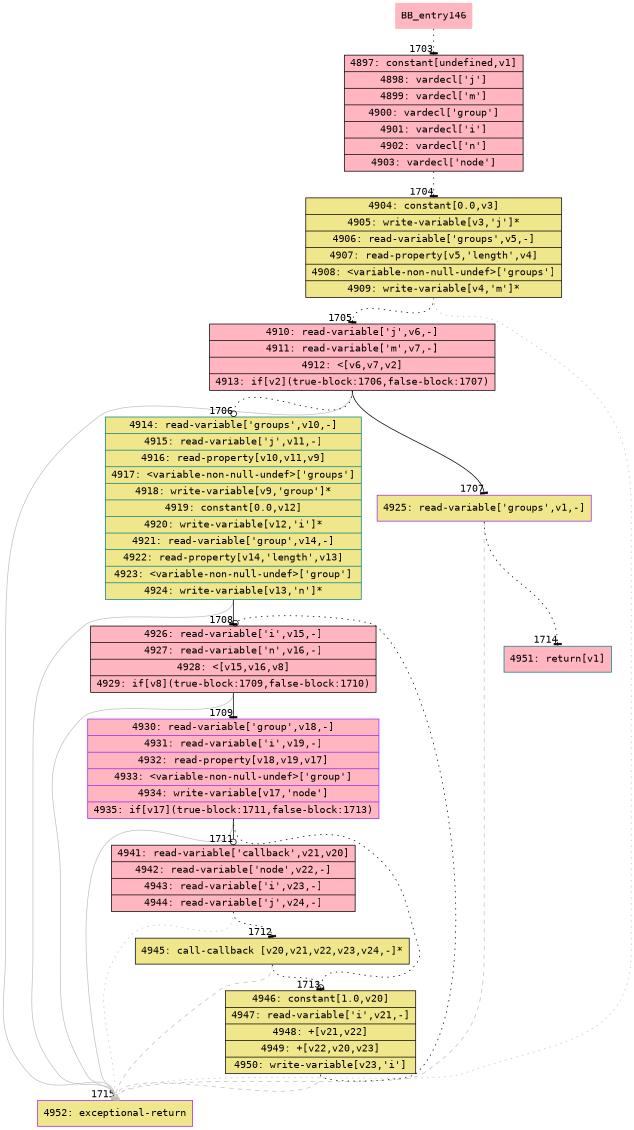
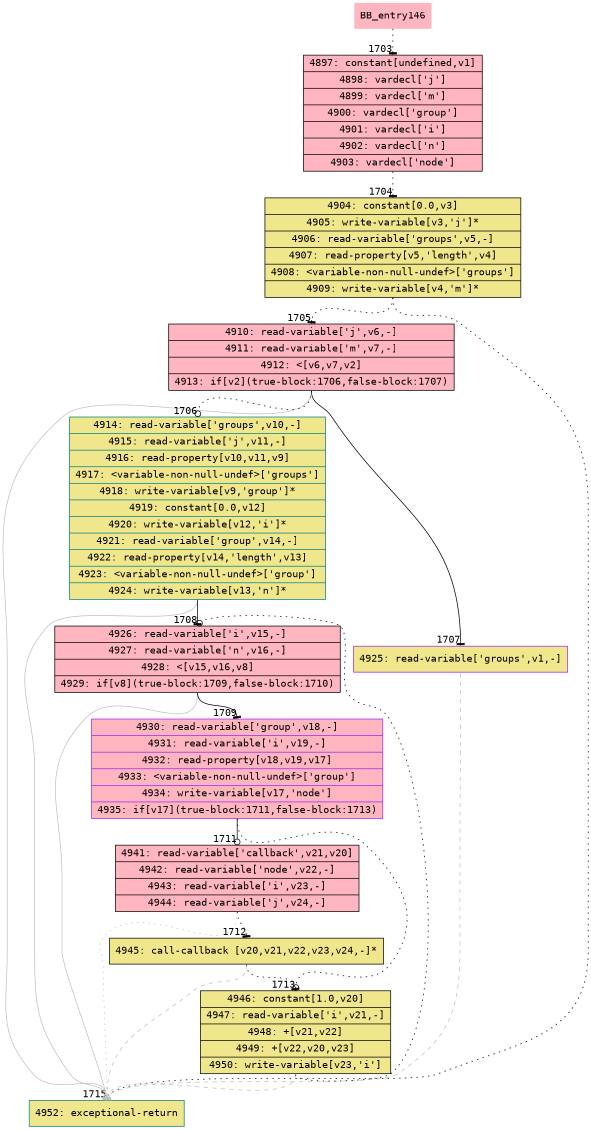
(558, 659) -> none
(631, 859) -> (588, 844)
(88, 897) -> none
(115, 1113) -> (107, 1113)
